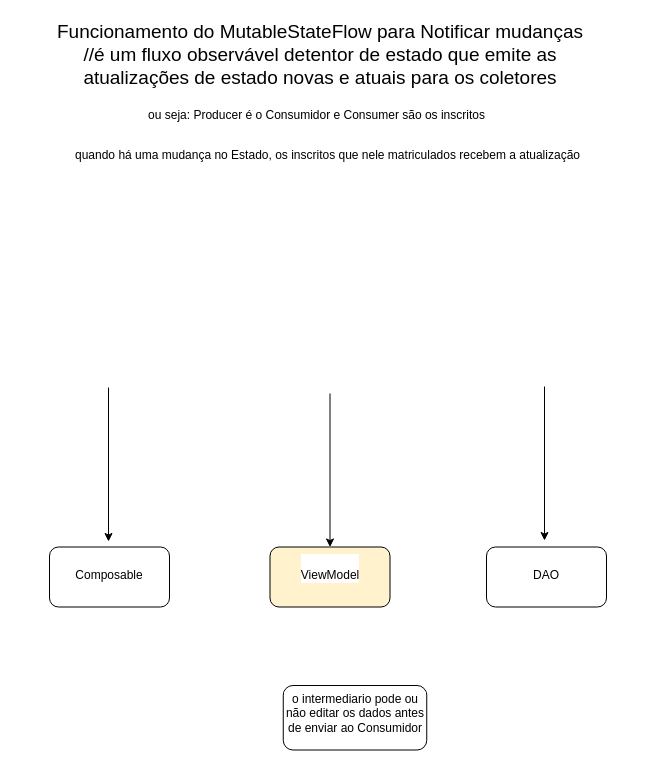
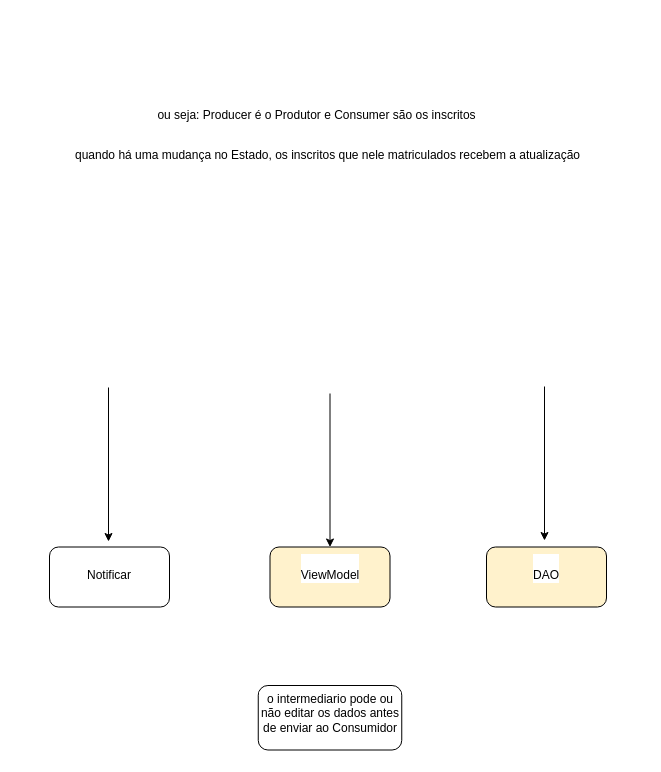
(321, 56) -> none
(317, 116) -> (317, 116)
(110, 562) -> (110, 562)
(547, 577) -> (547, 577)
(355, 718) -> (330, 718)
